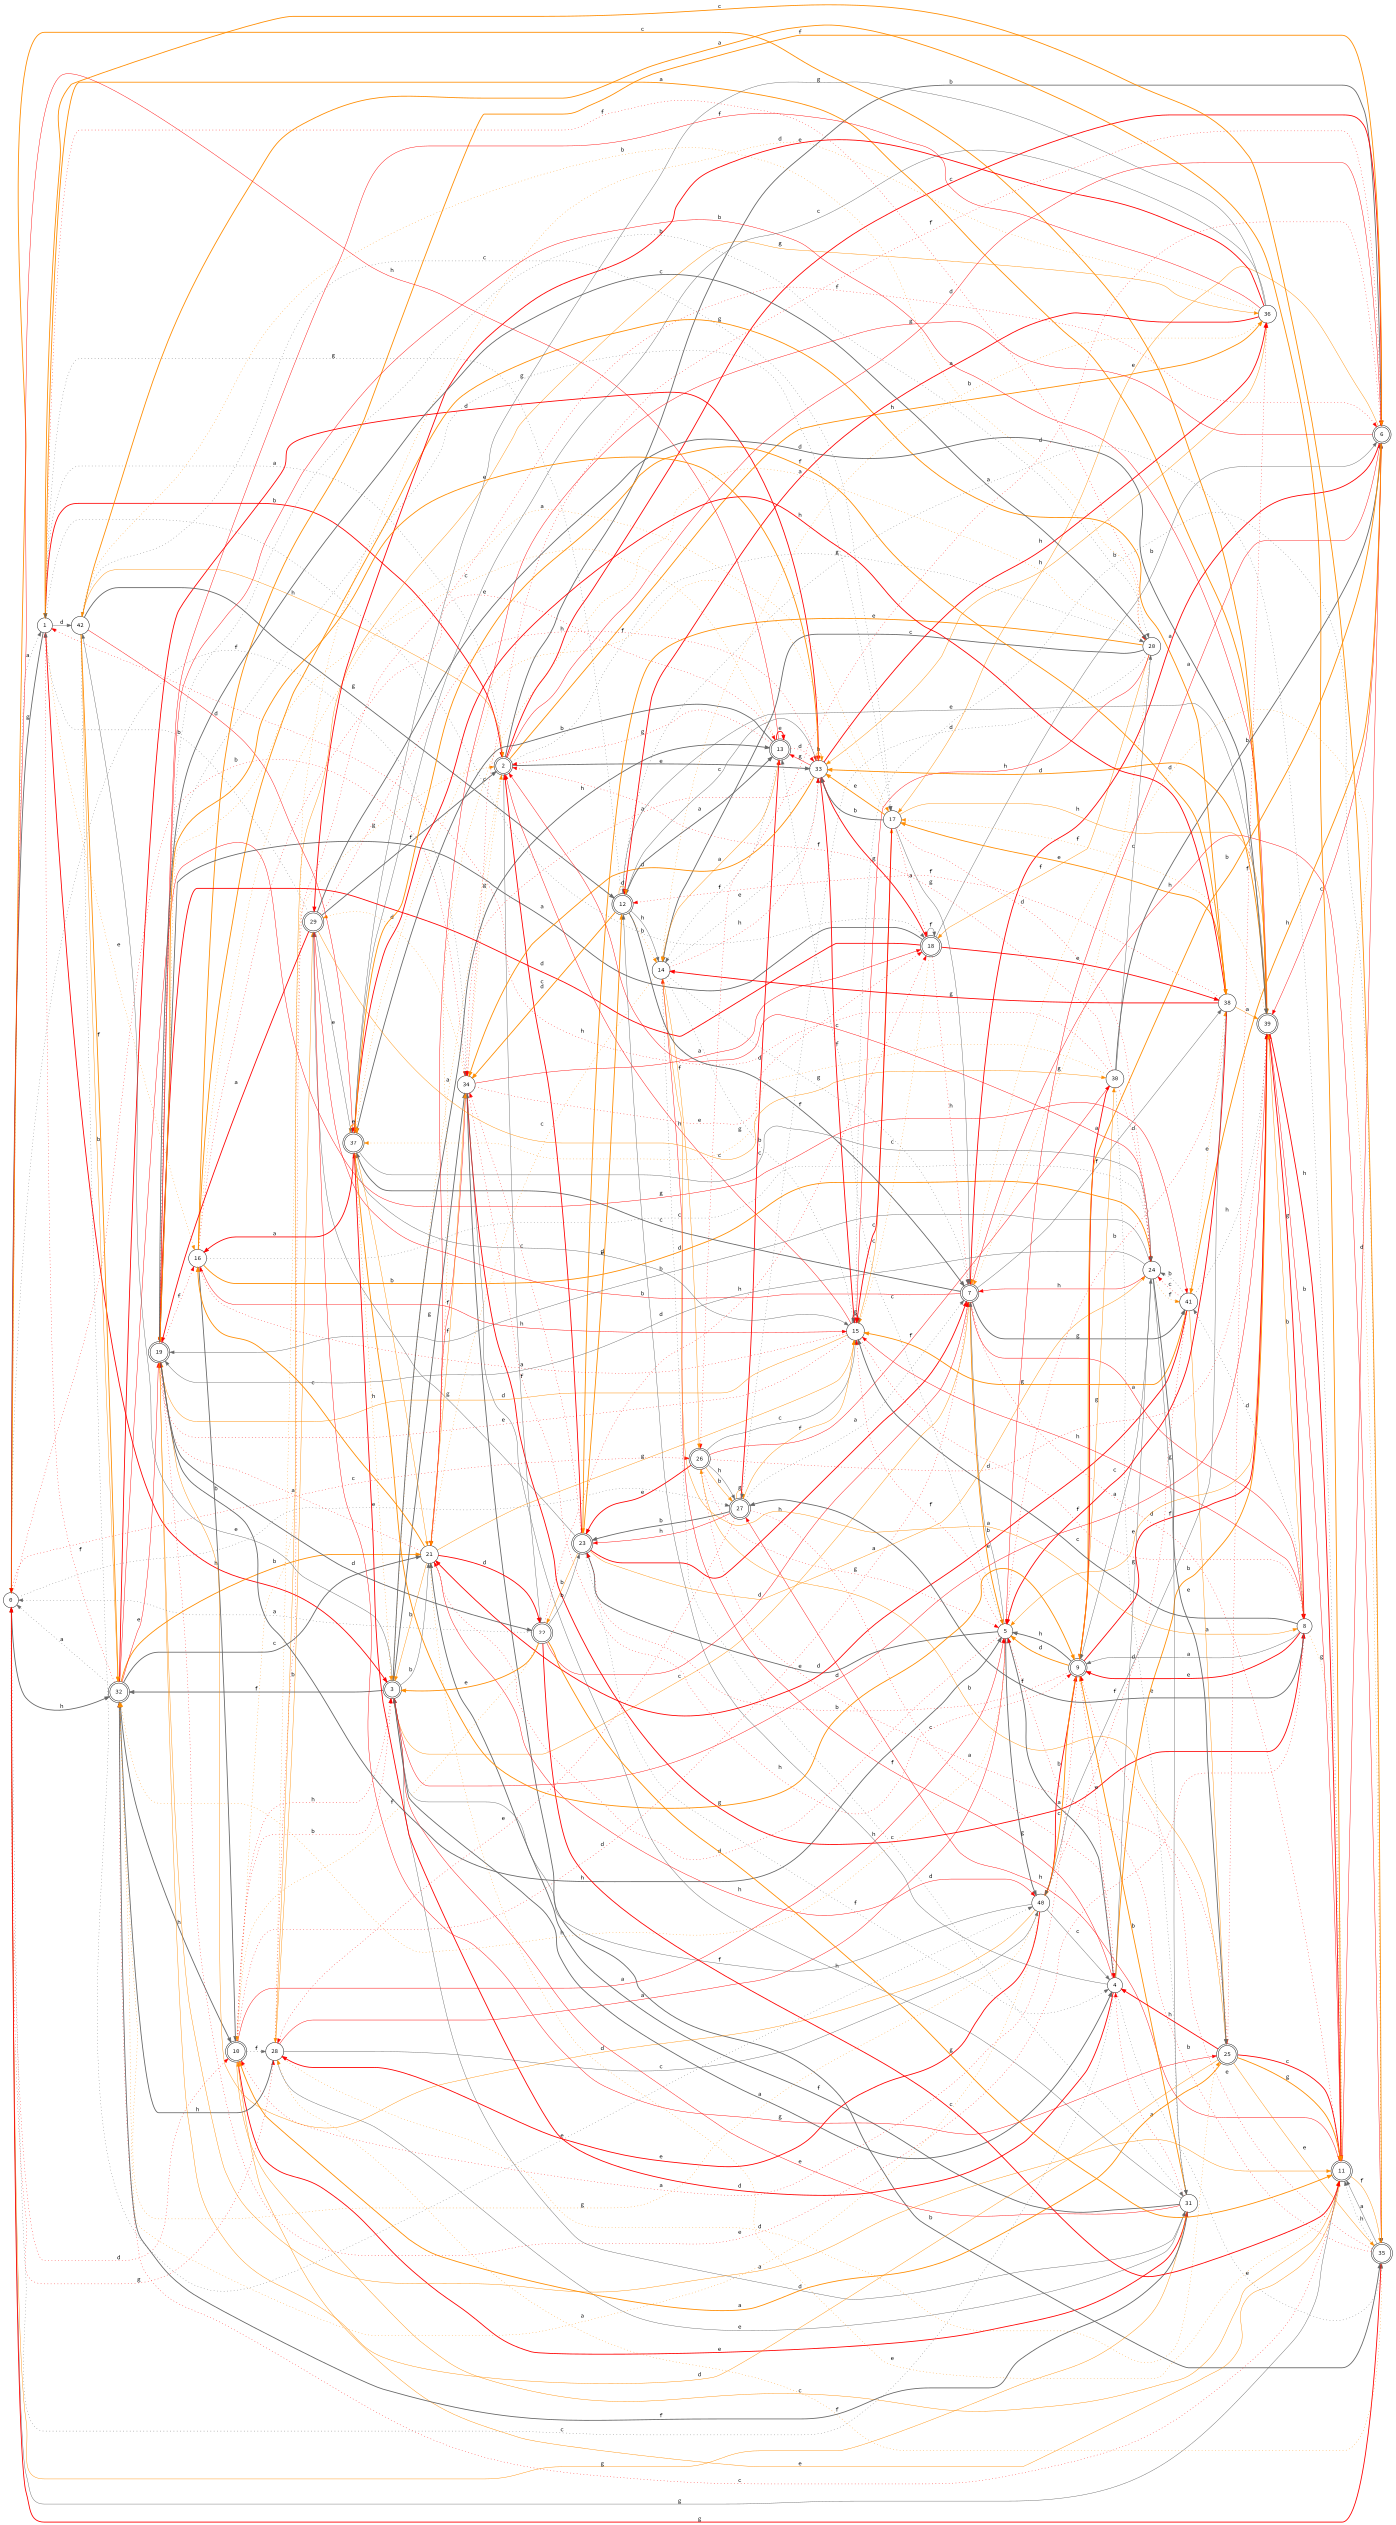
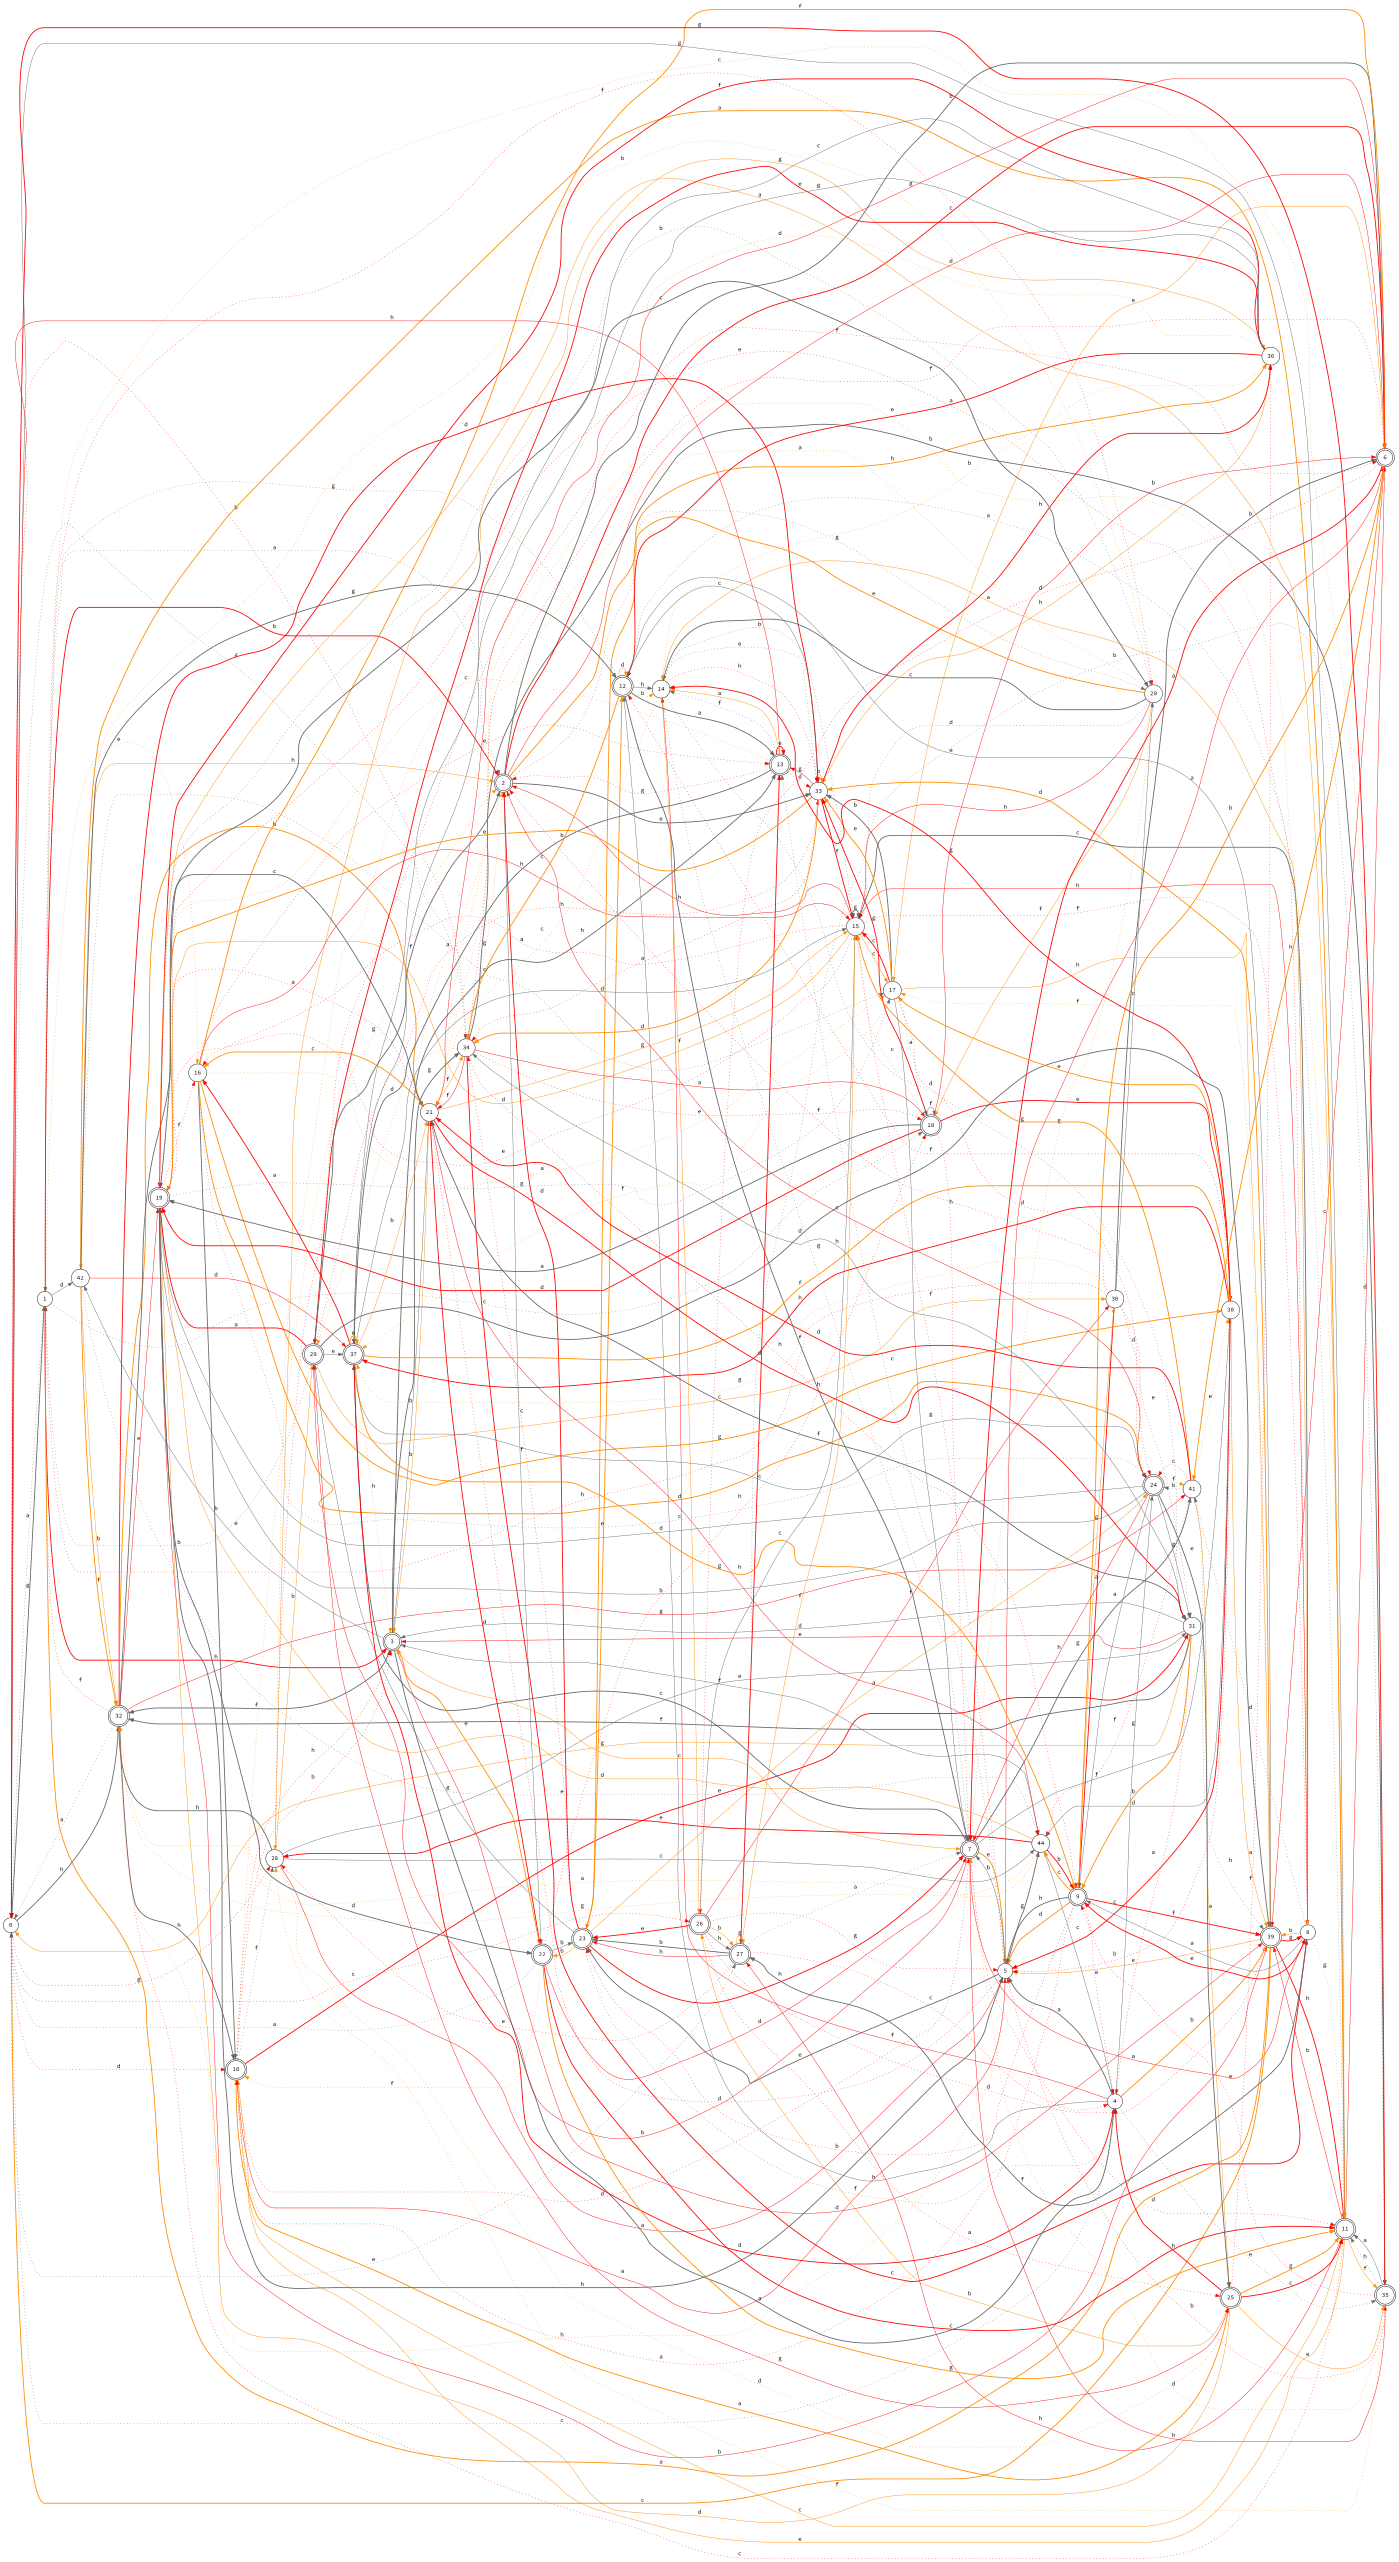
(348, 237) -> (544, 312)
(1292, 320) -> (1217, 159)
(1105, 644) -> (1005, 667)
(910, 880) -> (911, 1051)
(1152, 1270) -> (1154, 1485)
none -> (848, 1405)
(1041, 1903) -> (1041, 1843)
